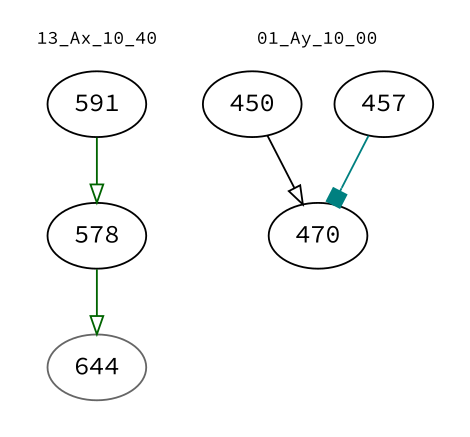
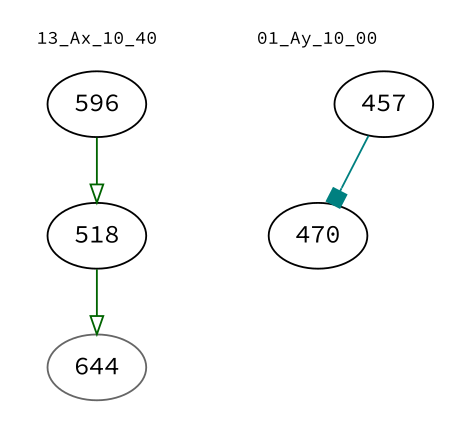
(97, 104) -> (97, 104)
(252, 104) -> none
(97, 236) -> (97, 236)
